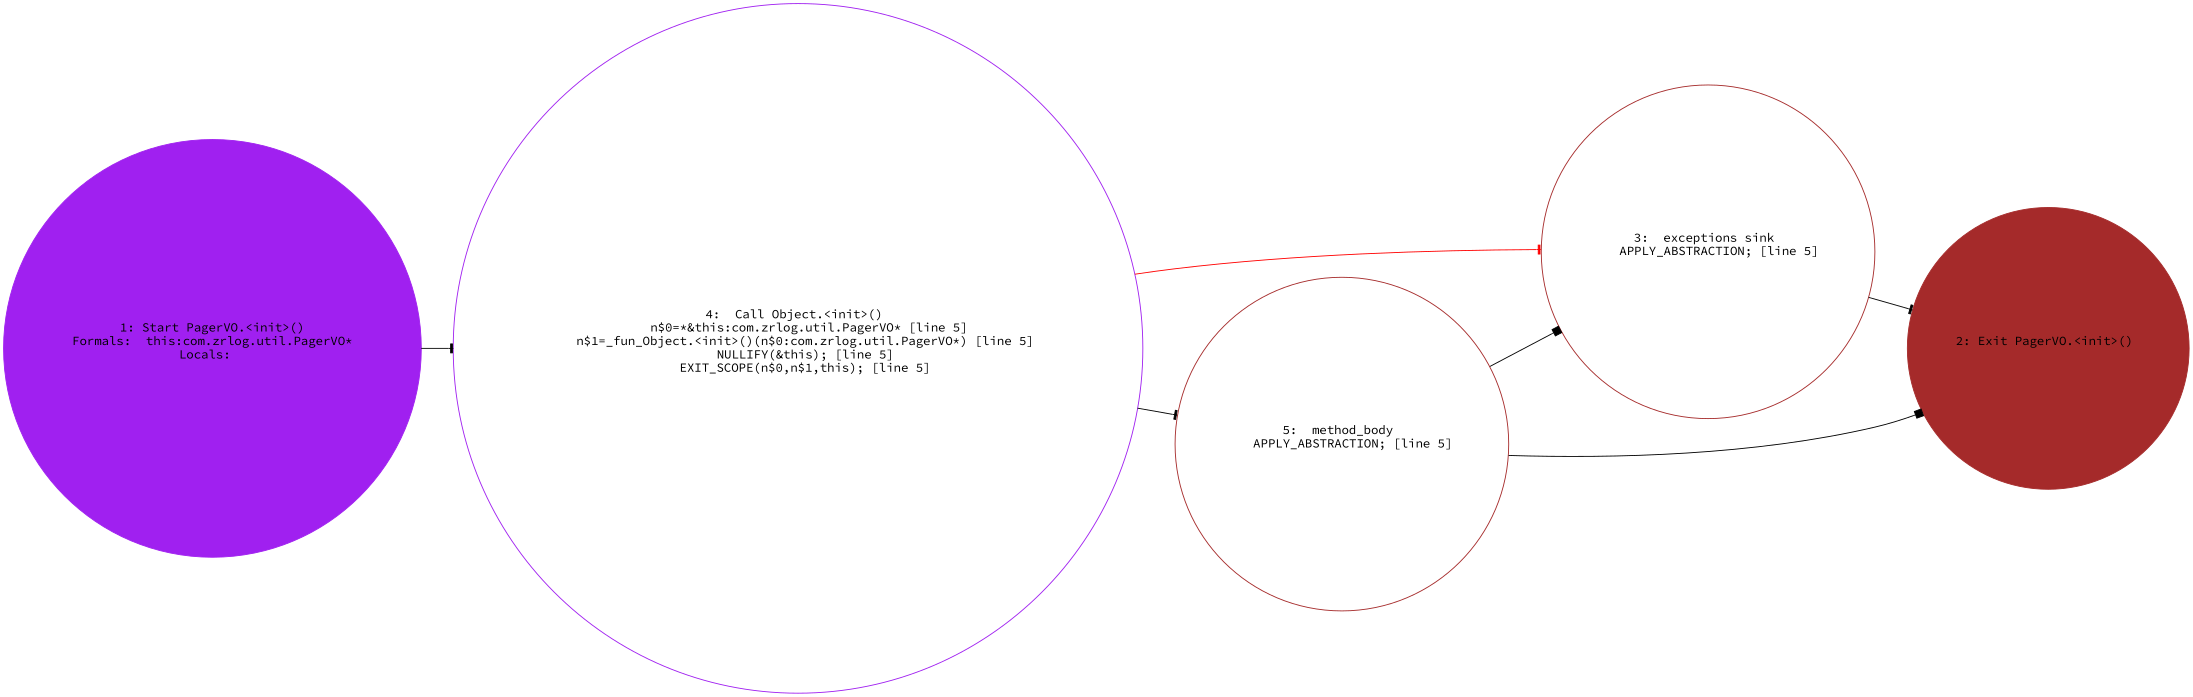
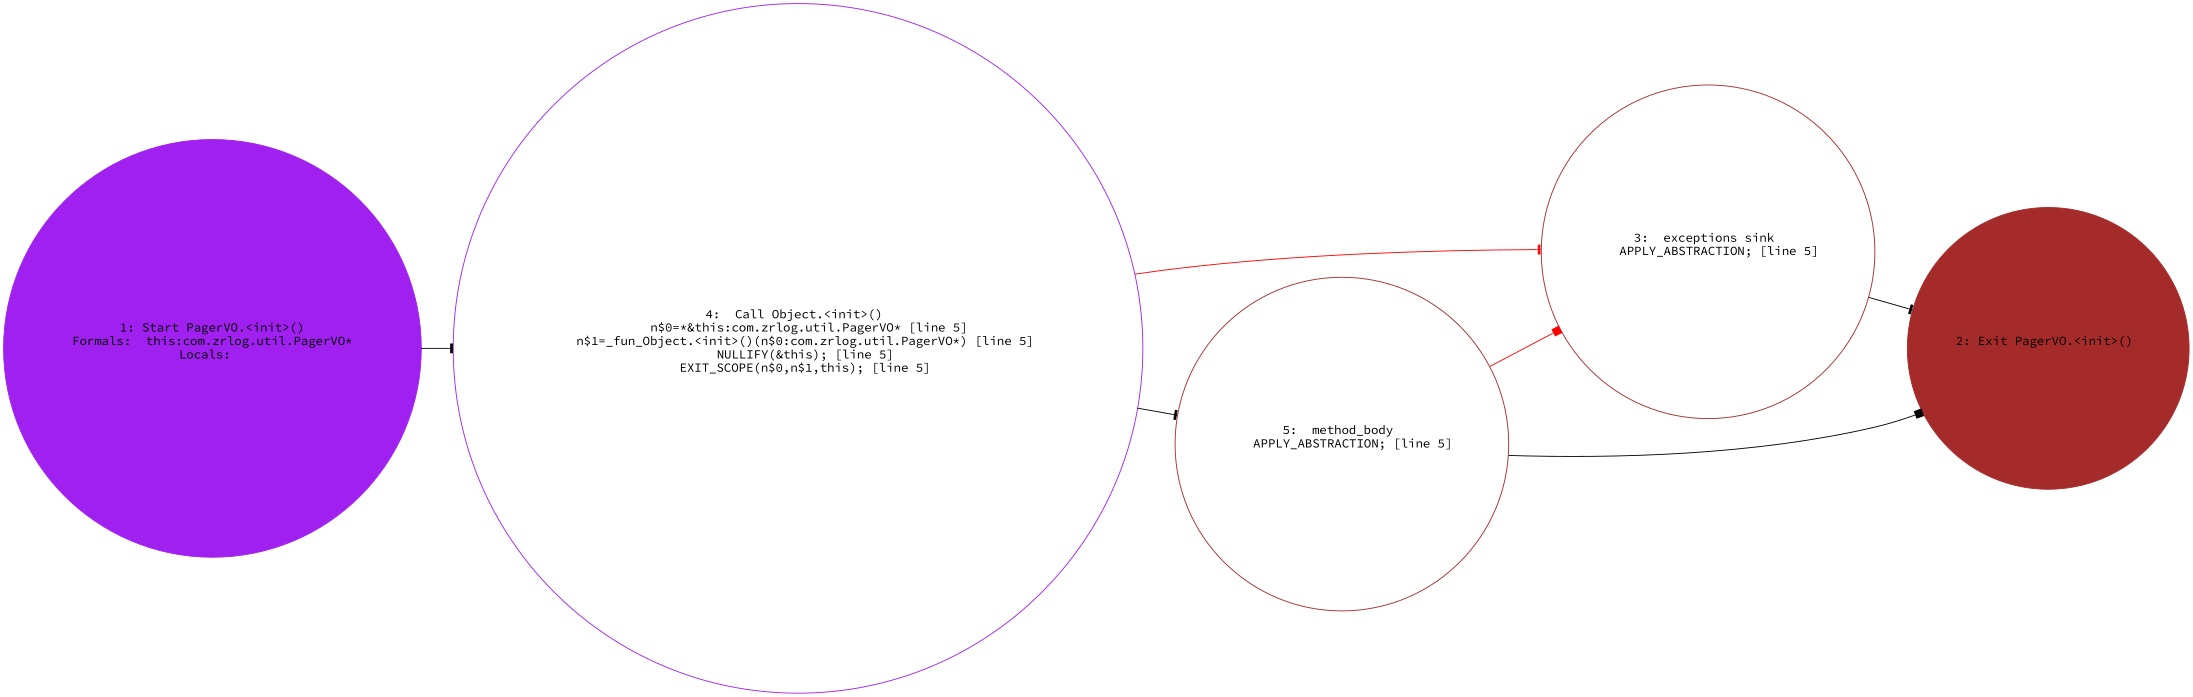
(1521, 350) -> (1521, 350)
